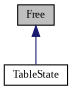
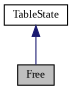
(36, 51) -> (36, 51)
